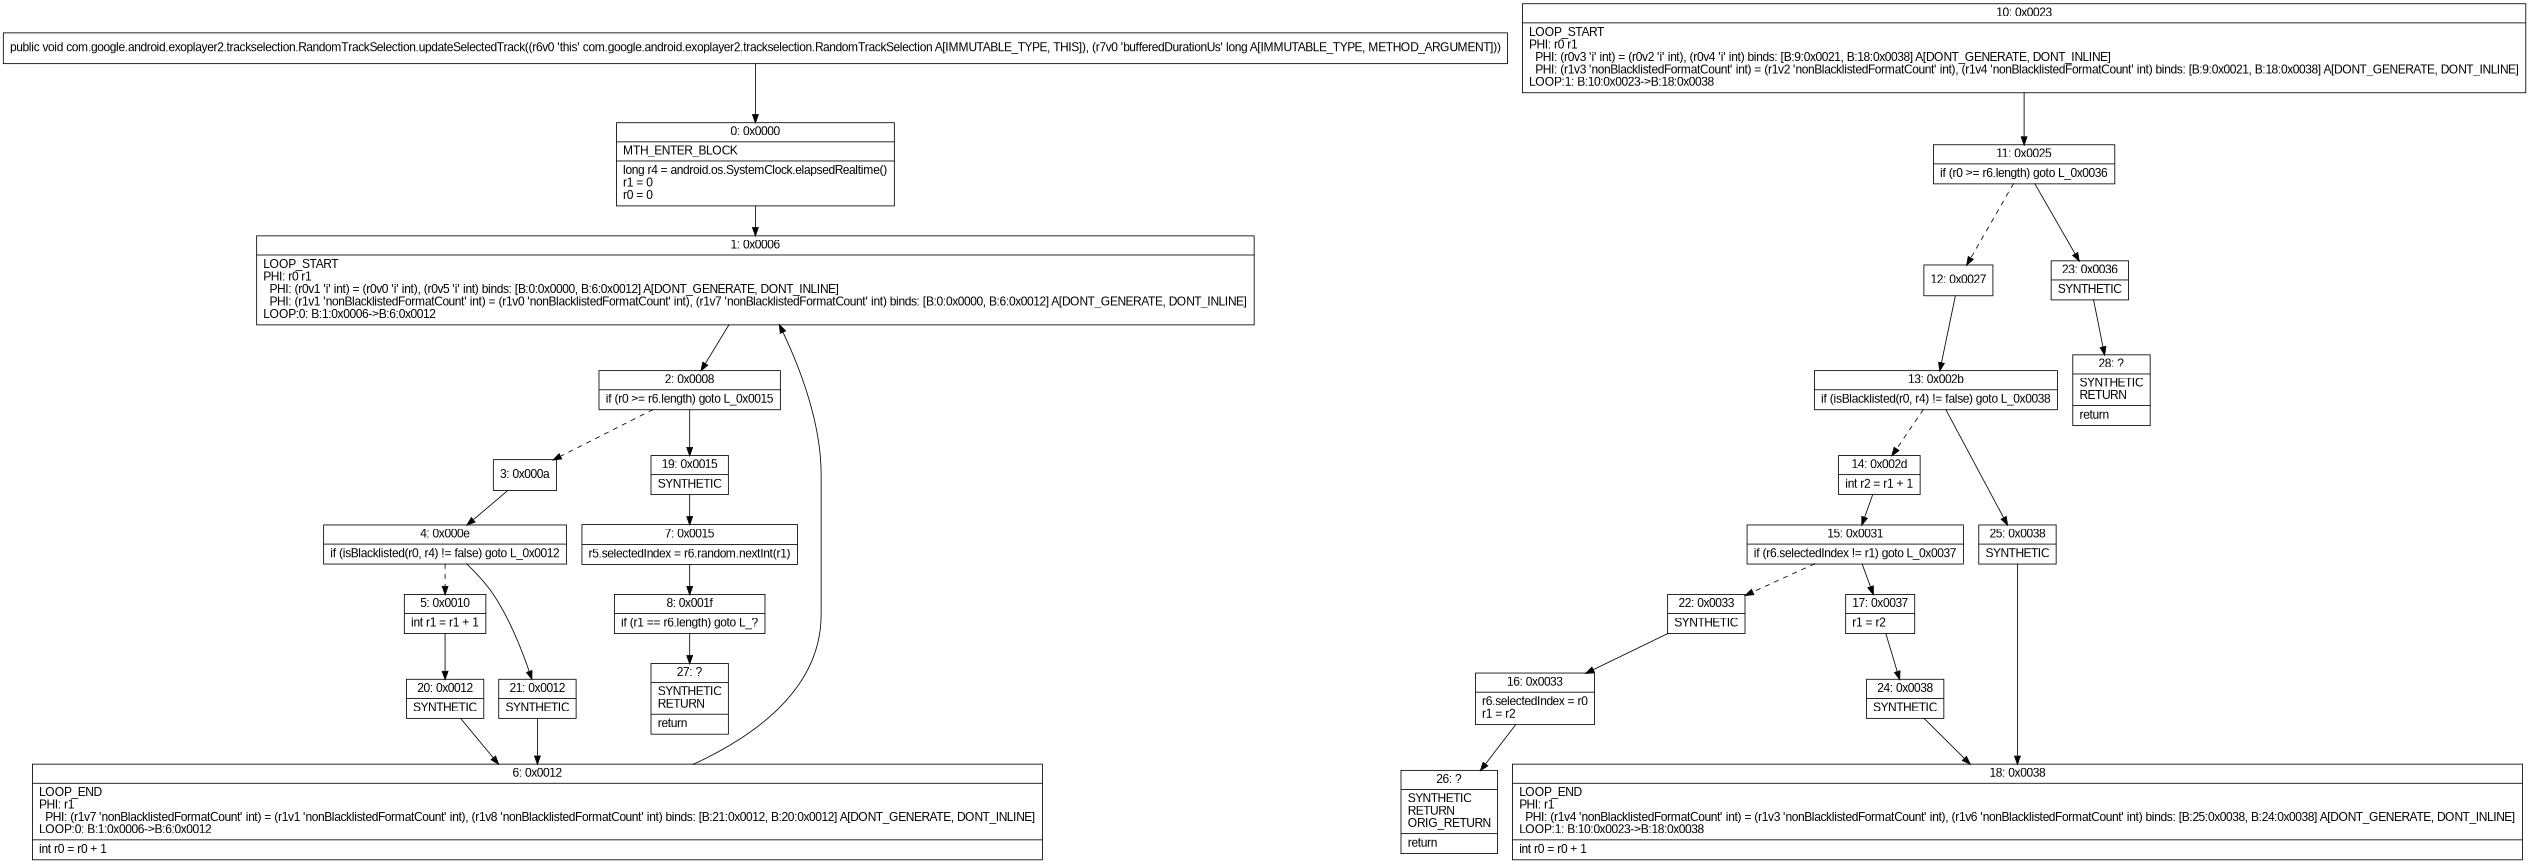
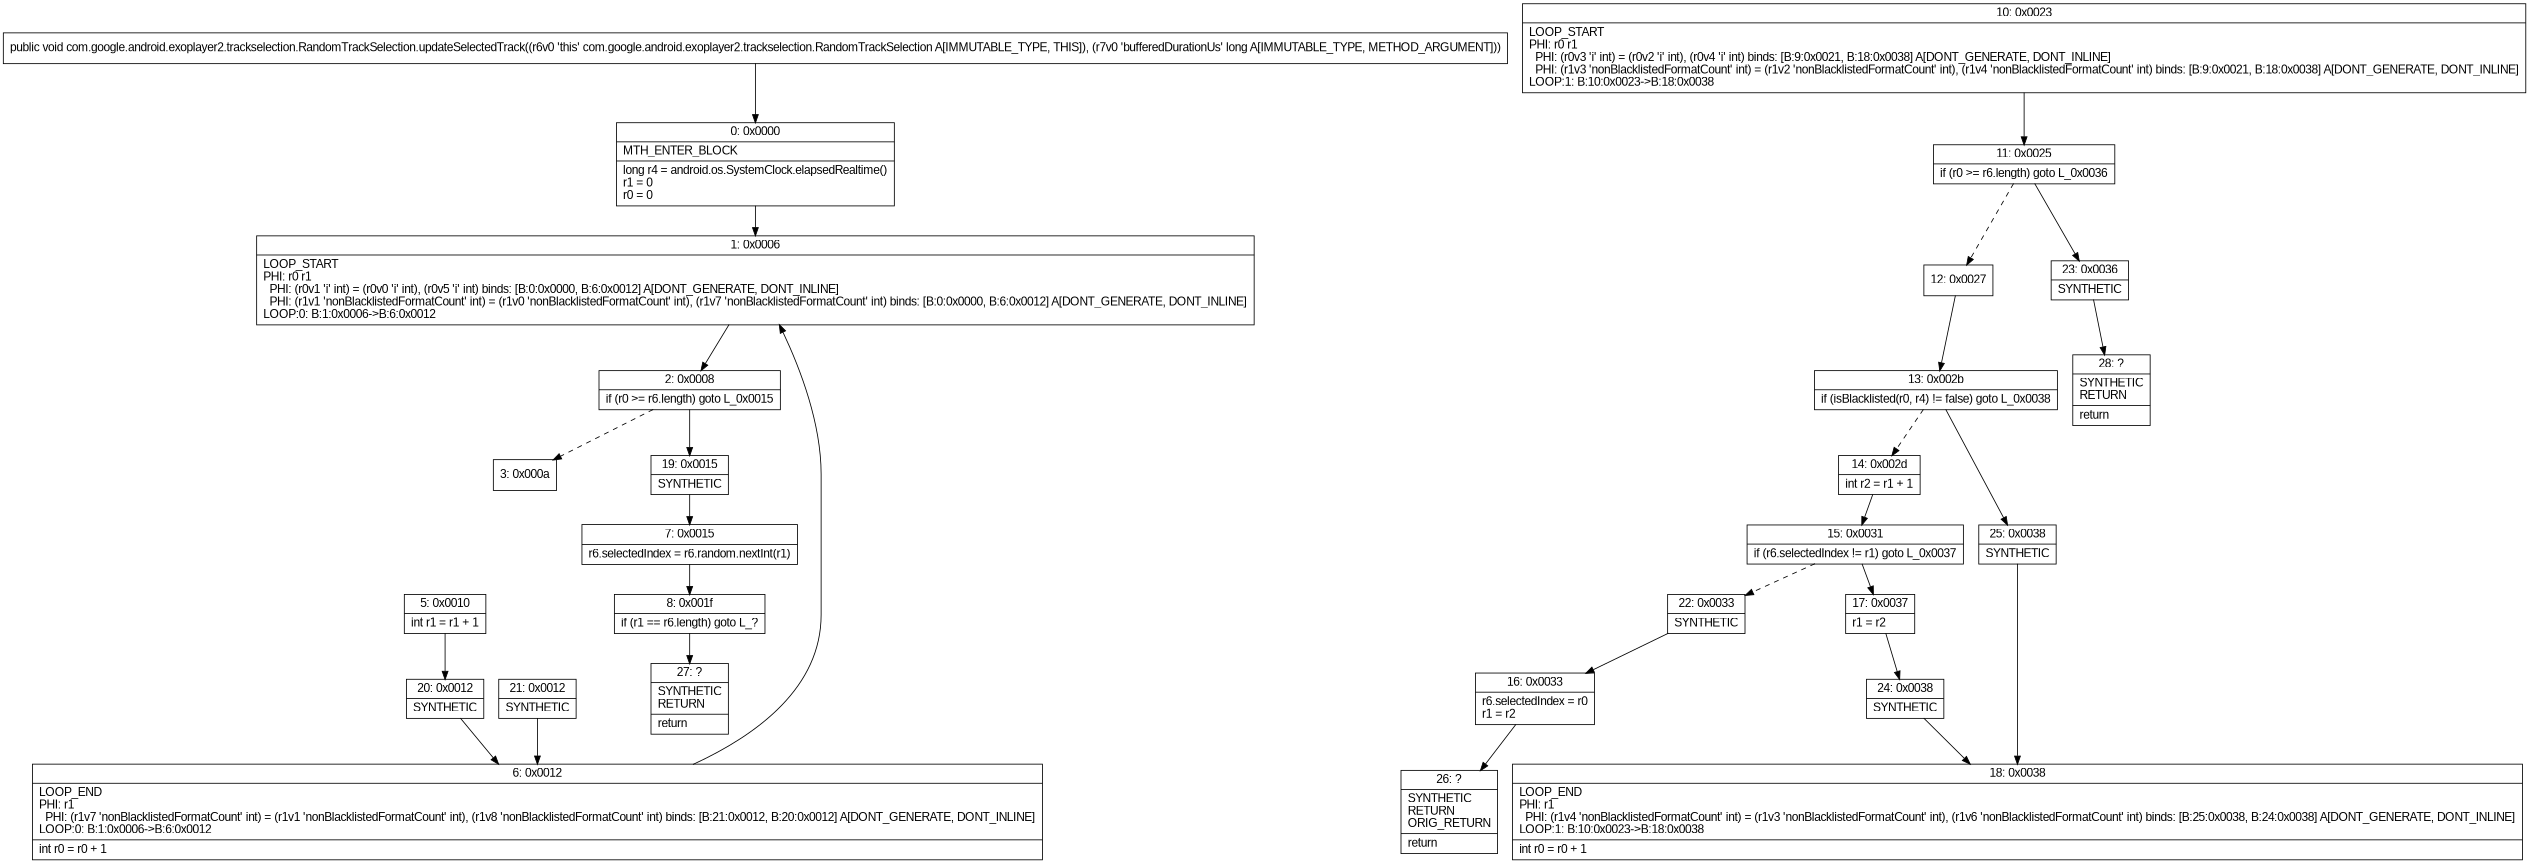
(445, 545) -> none
(690, 554) -> (690, 554)
